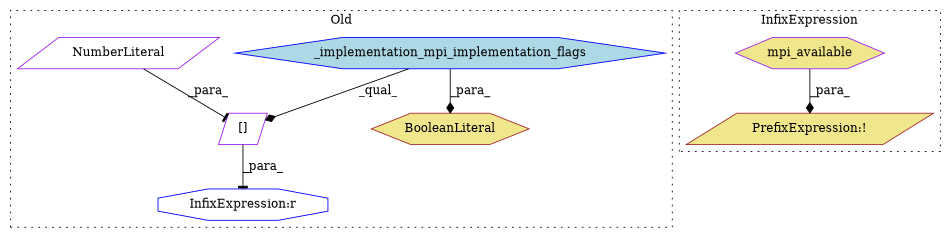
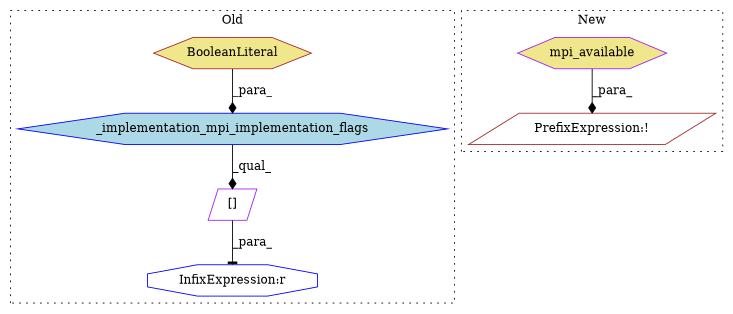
(810, 20) -> (592, 20)
(118, 53) -> none
(450, 86) -> (233, 86)
(810, 129) -> (592, 129)
